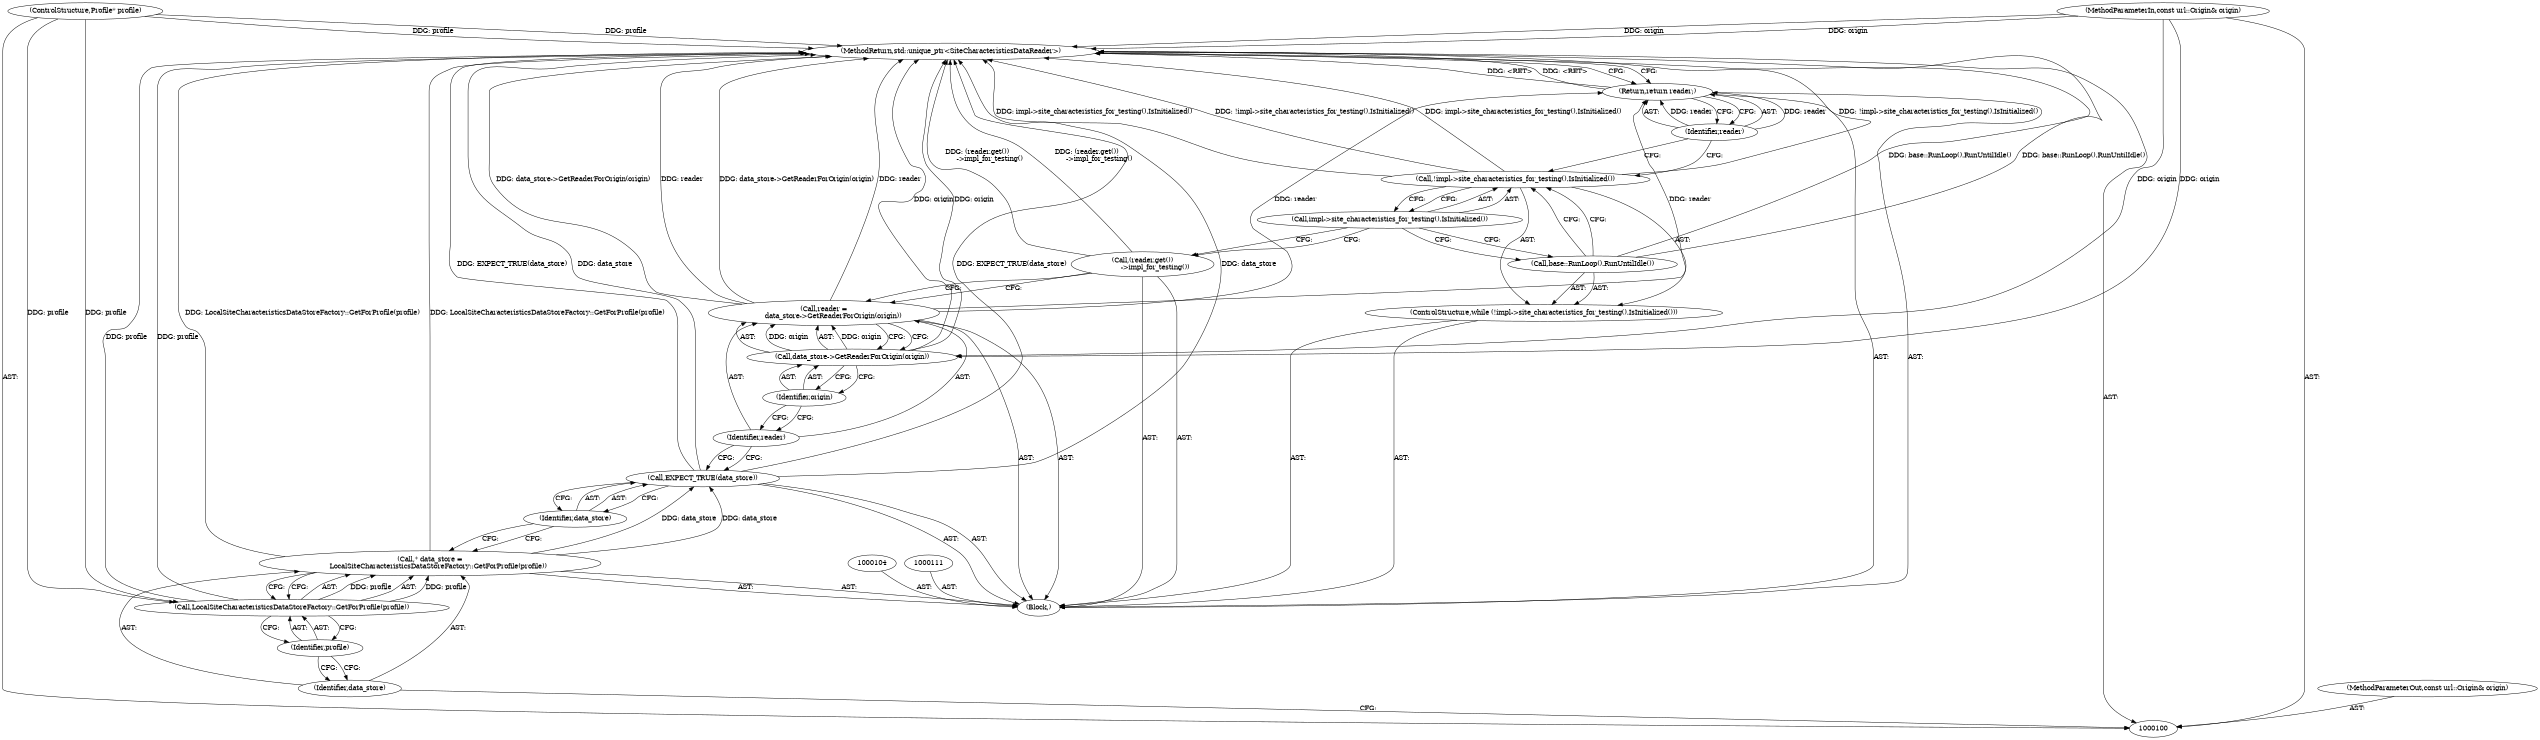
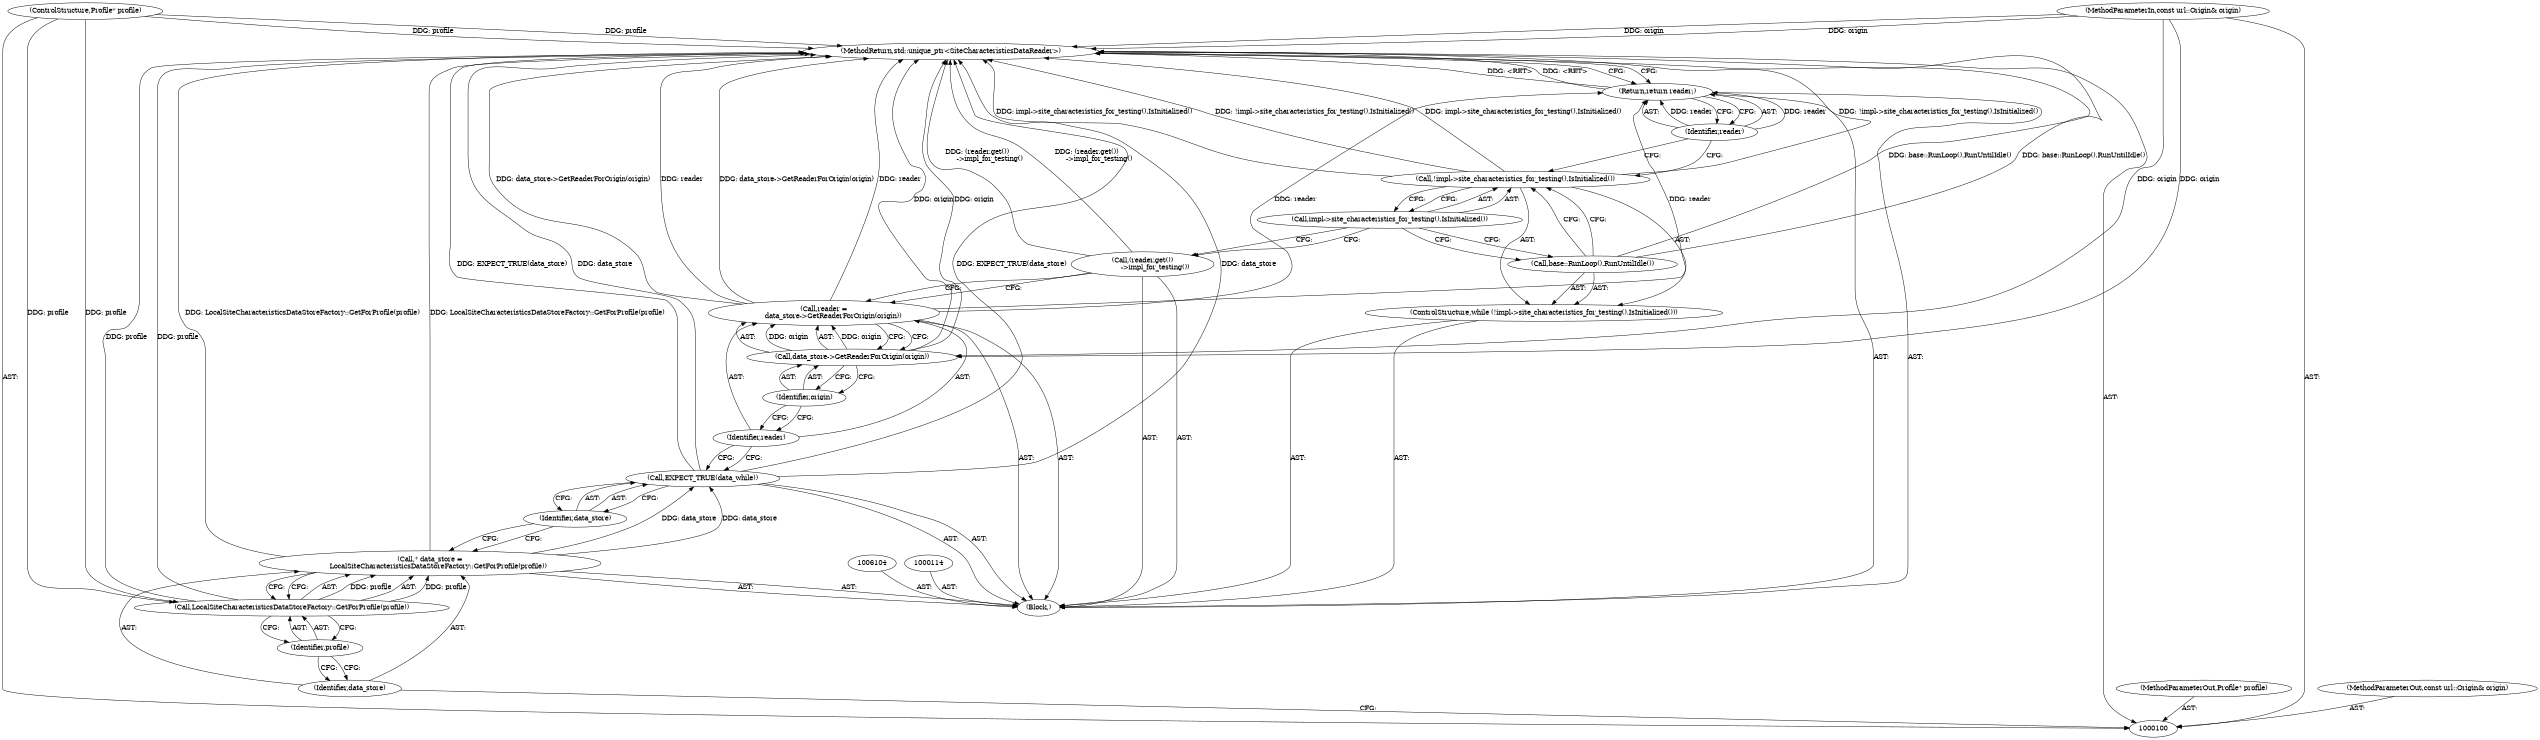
(703, 478) -> (703, 478)
(872, 563) -> (872, 563)
(929, 563) -> (929, 563)
none -> (2204, 689)
